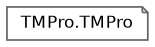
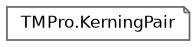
(77, 23) -> (98, 23)
